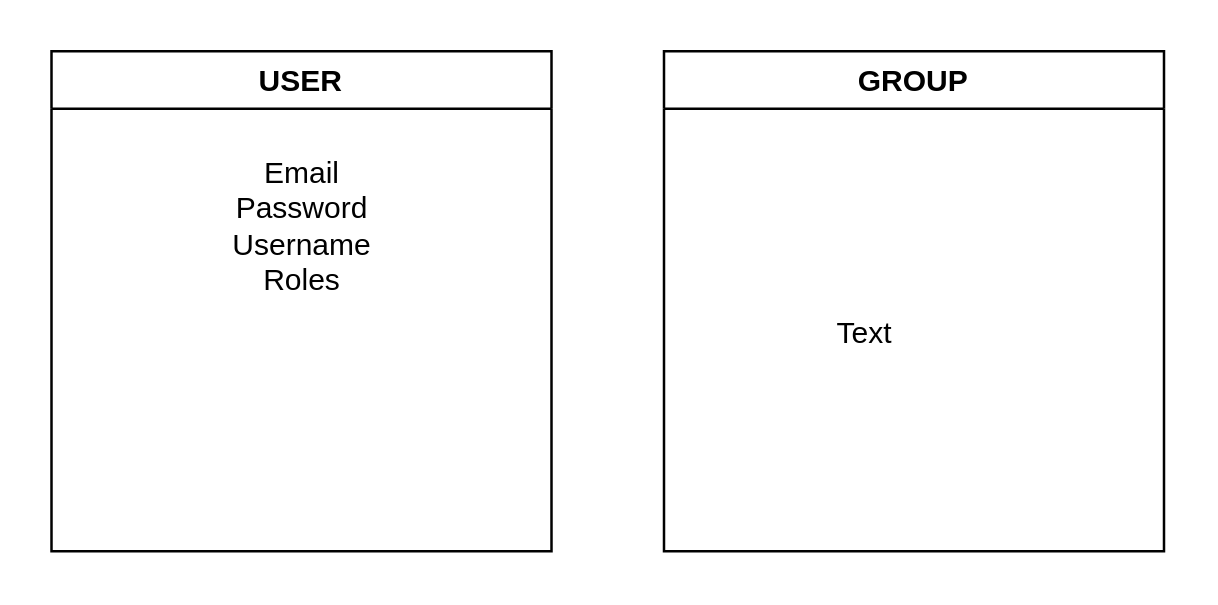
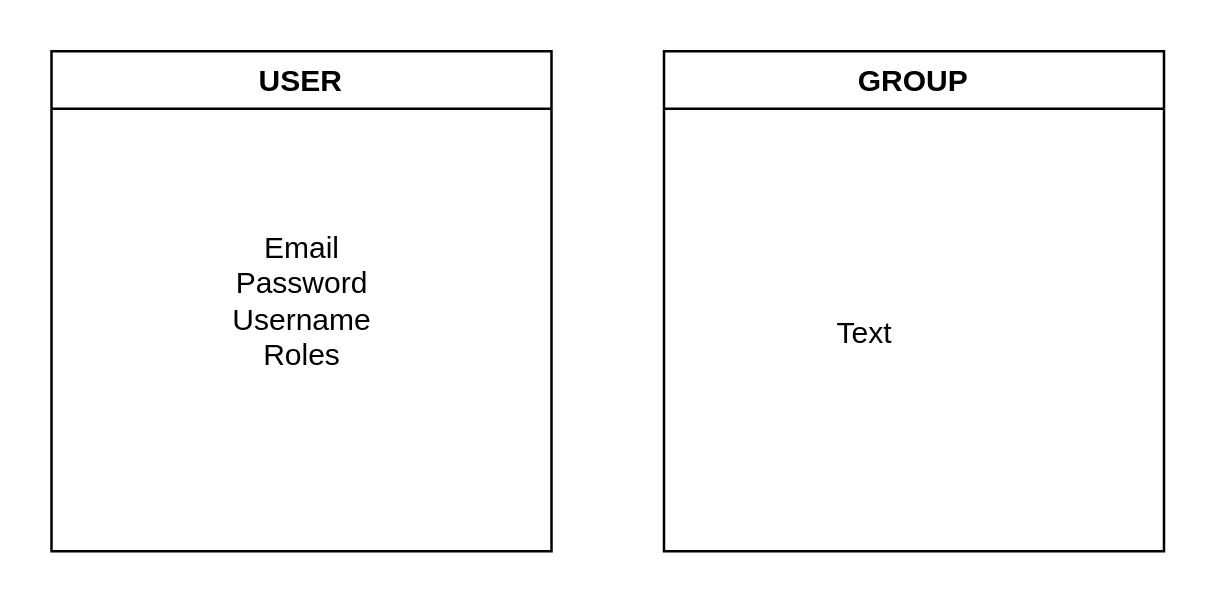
(301, 226) -> (301, 301)
